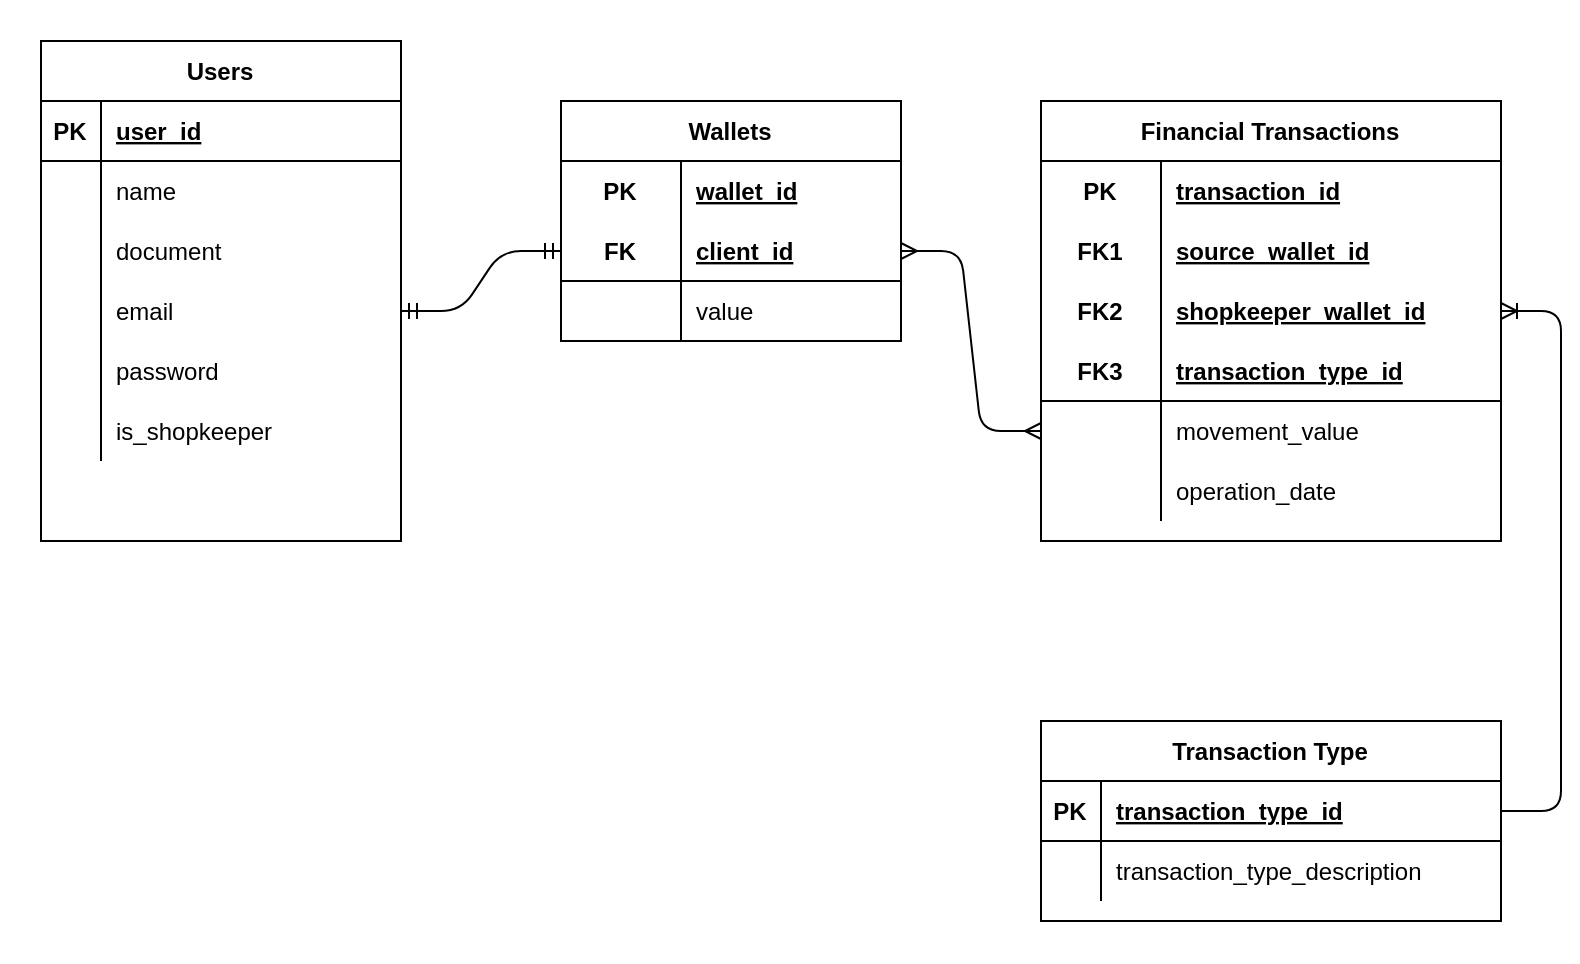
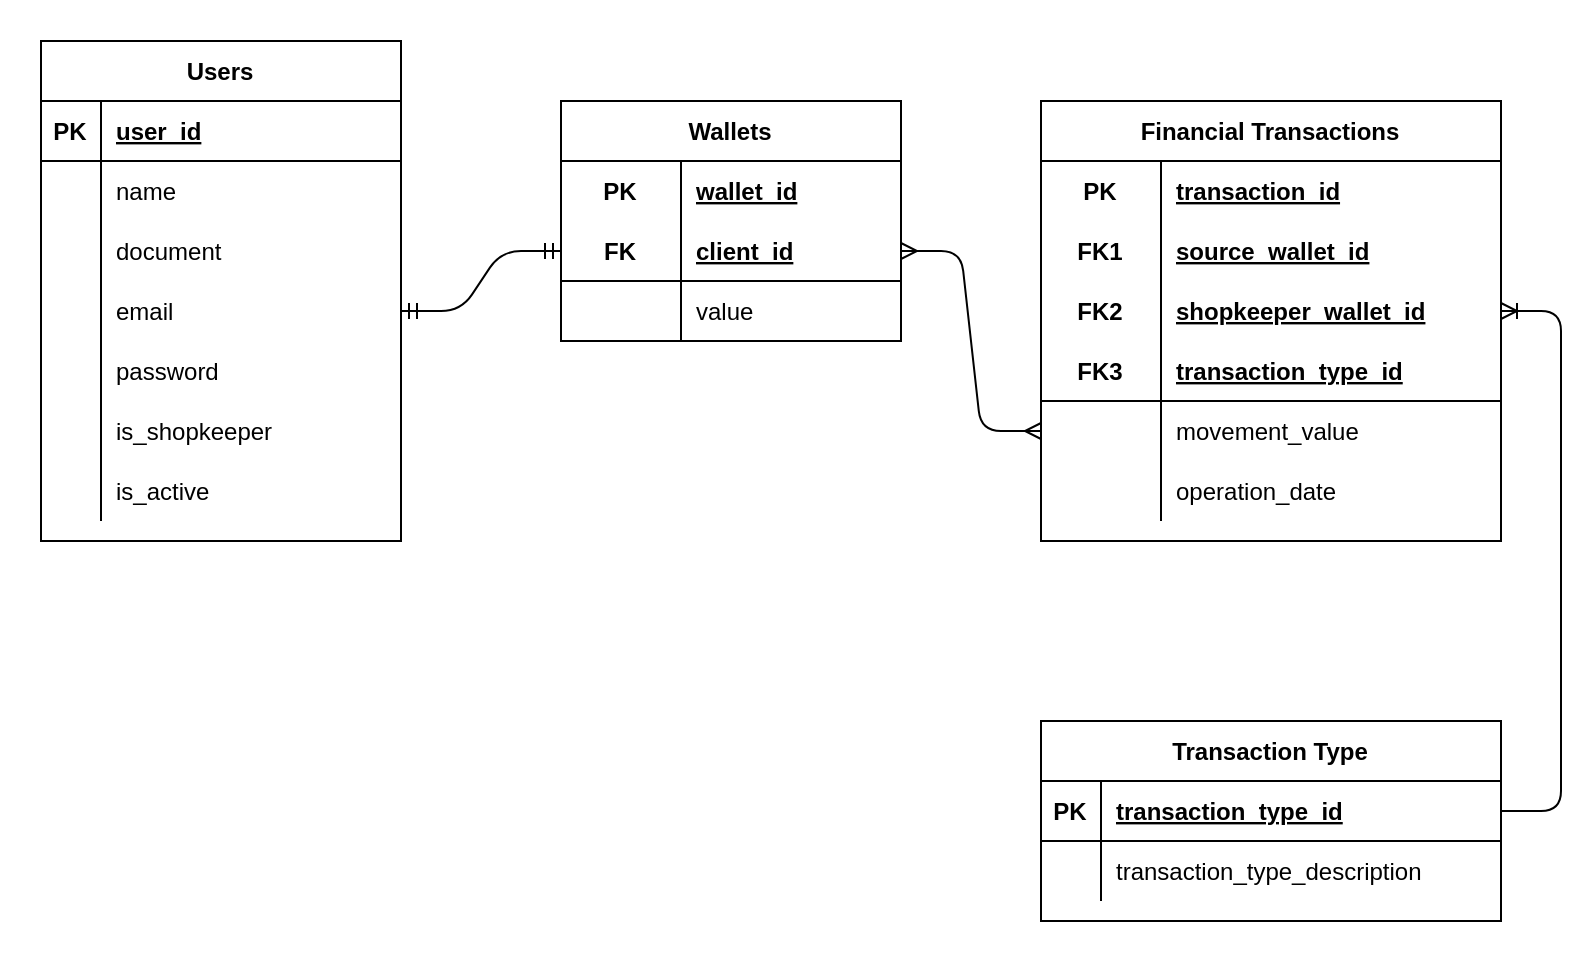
none -> (251, 491)
